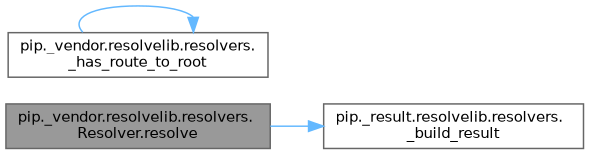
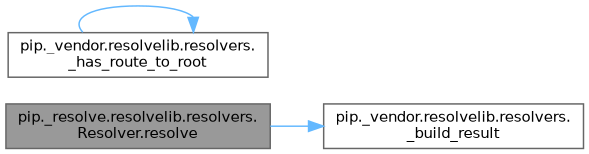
(138, 126) -> (138, 126)
(454, 126) -> (454, 126)
